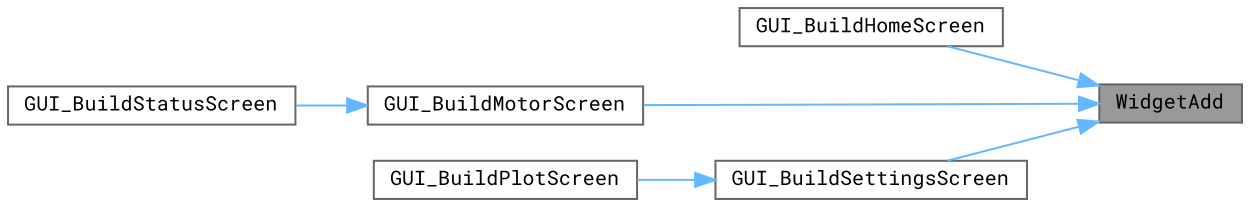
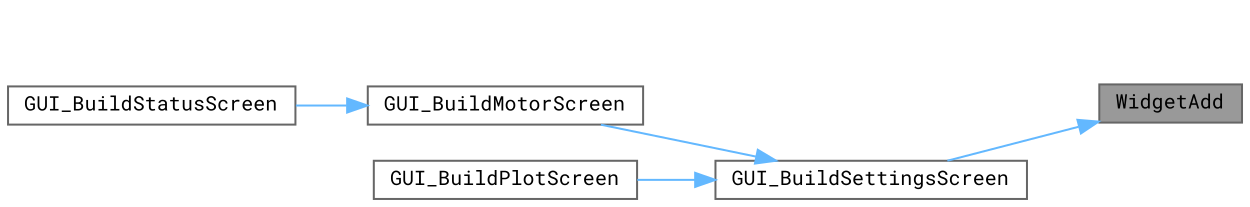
(871, 27) -> none
(861, 104) -> (678, 141)
